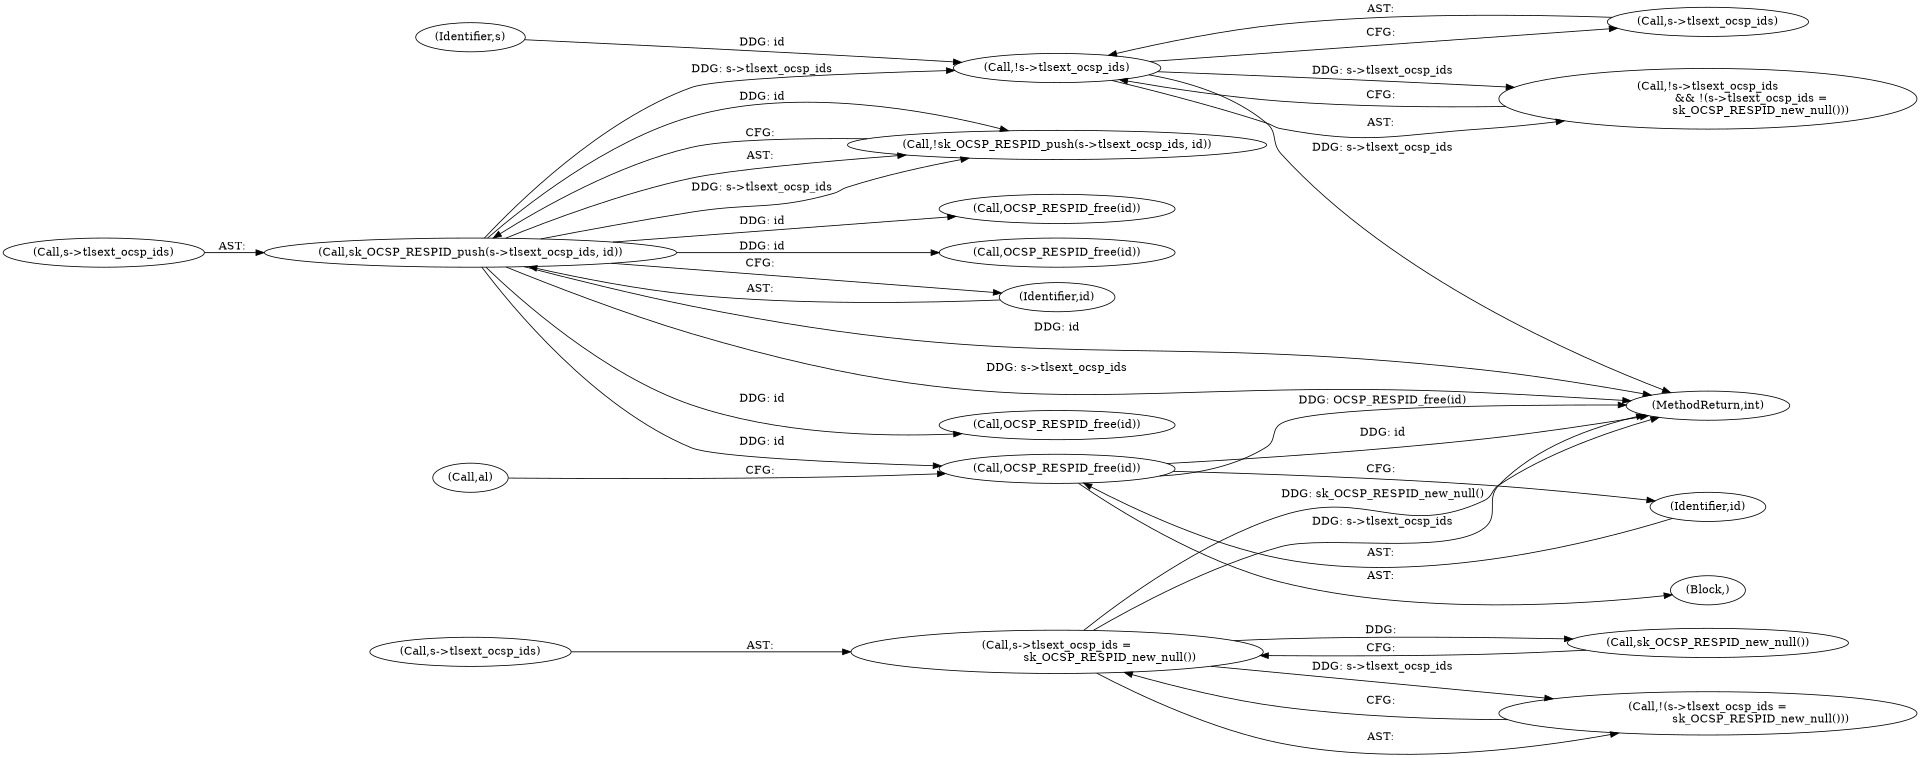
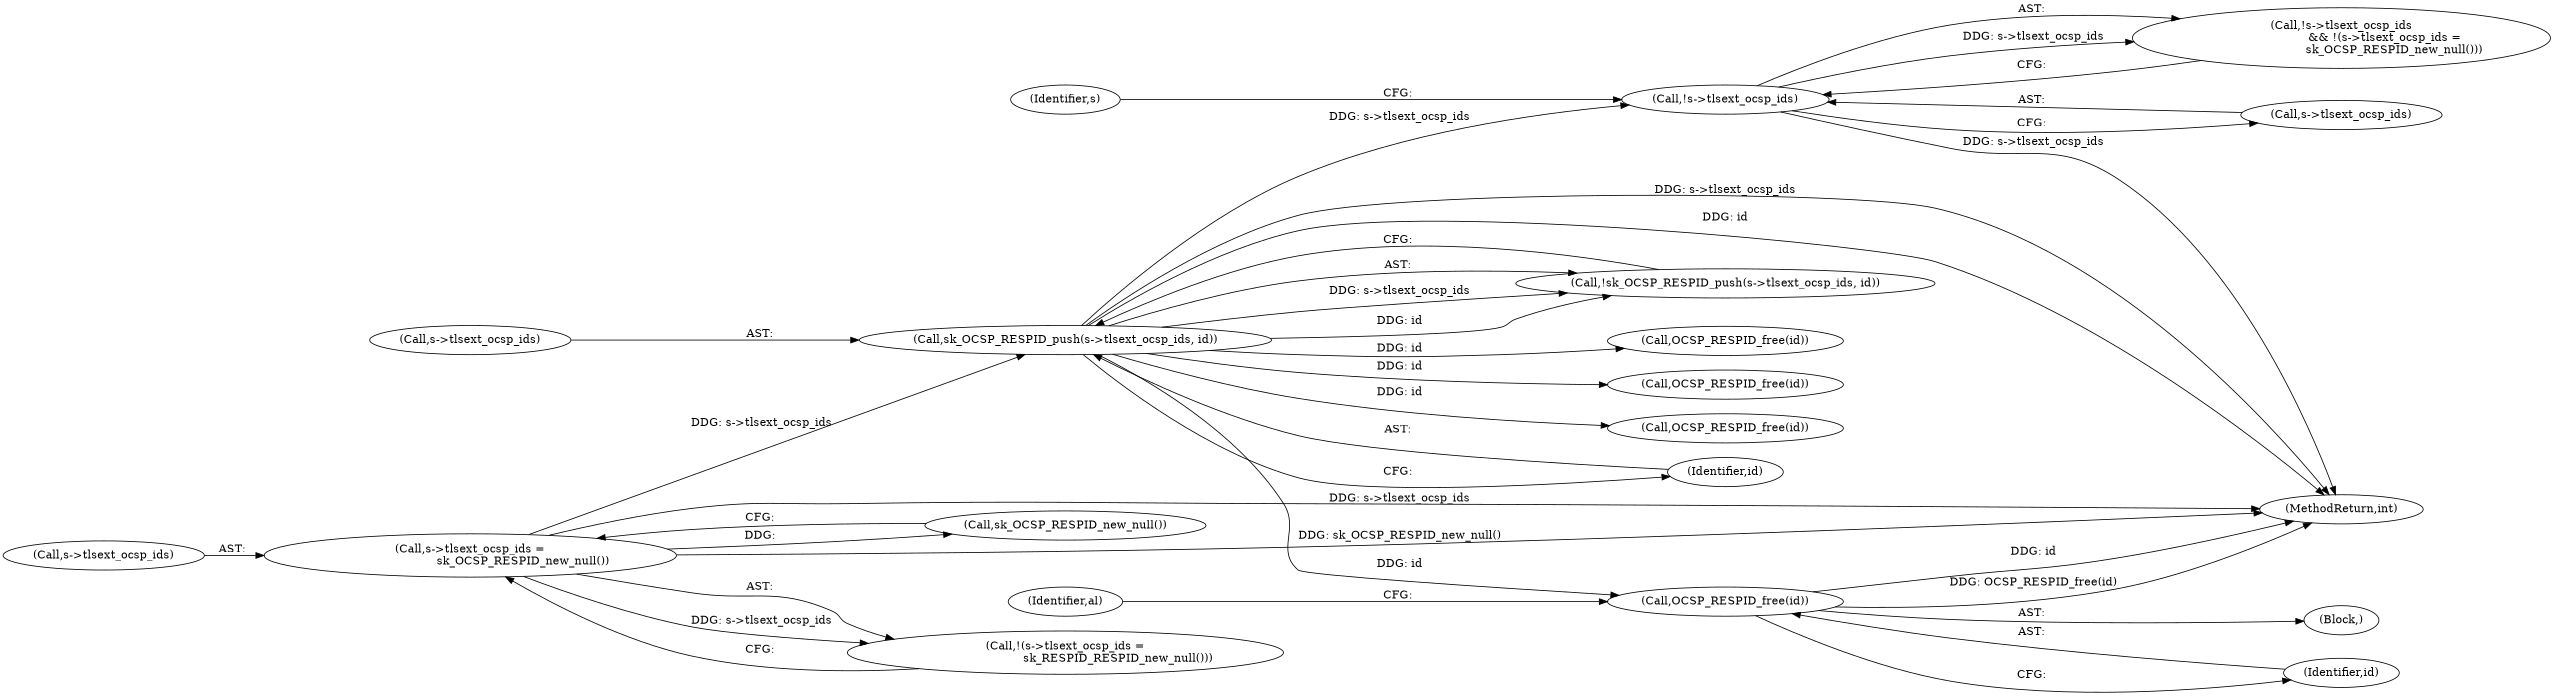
(762, 43) -> (1400, 94)
none -> (773, 446)
(470, 478) -> (1065, 602)
(1708, 713) -> (1065, 653)
